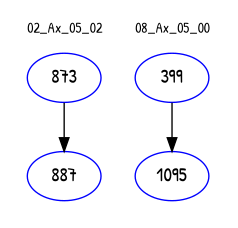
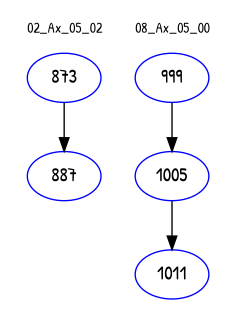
(172, 78) -> (172, 78)
(172, 176) -> (172, 176)
none -> (172, 274)
